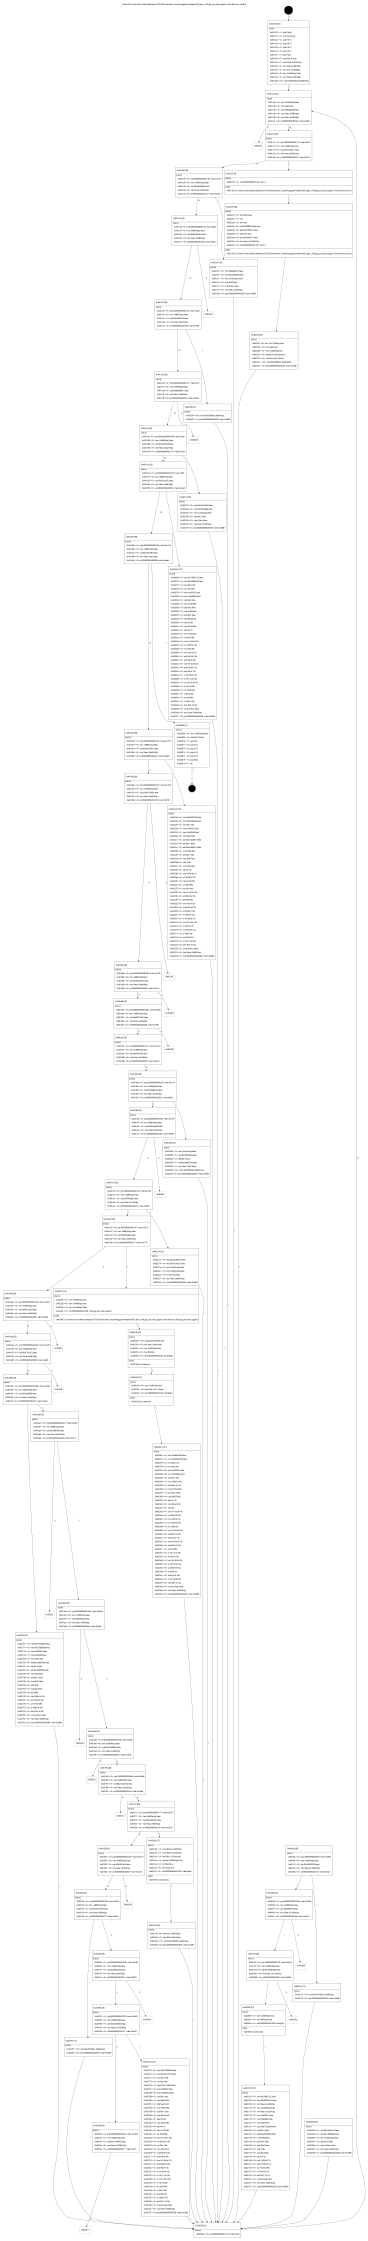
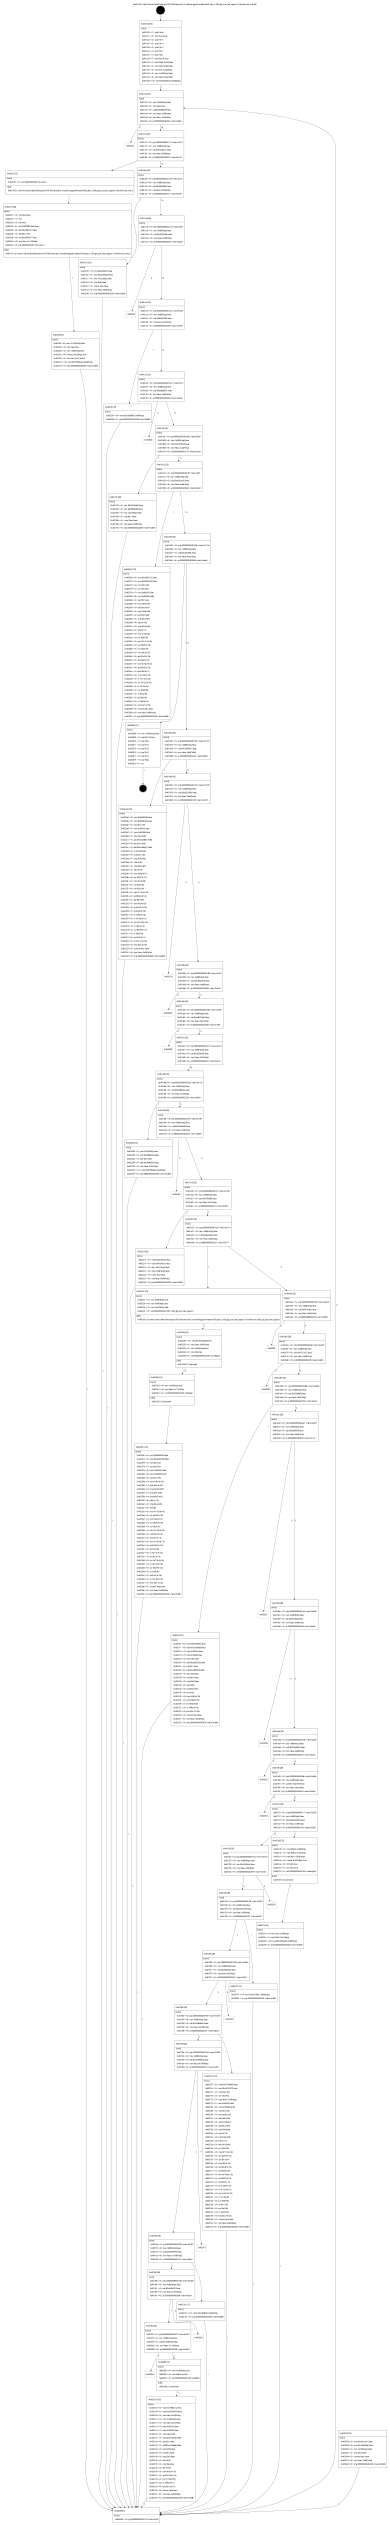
none -> (185, 2151)
